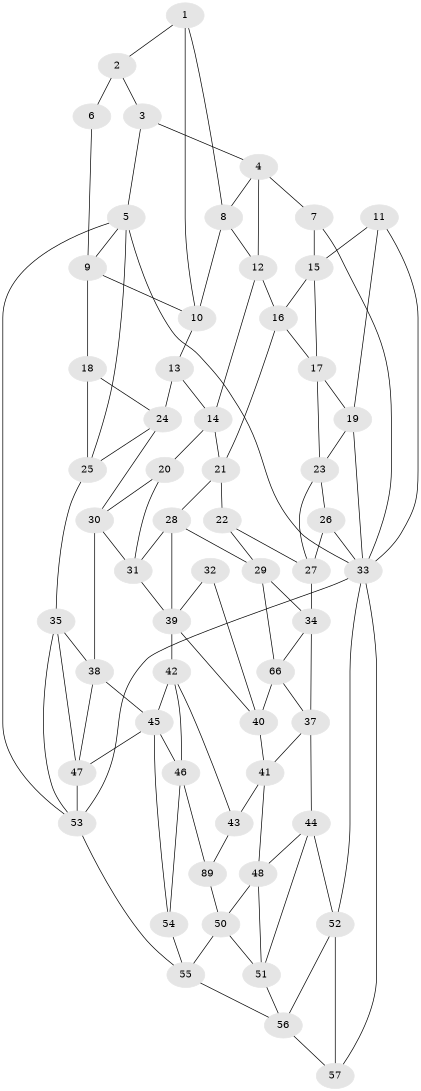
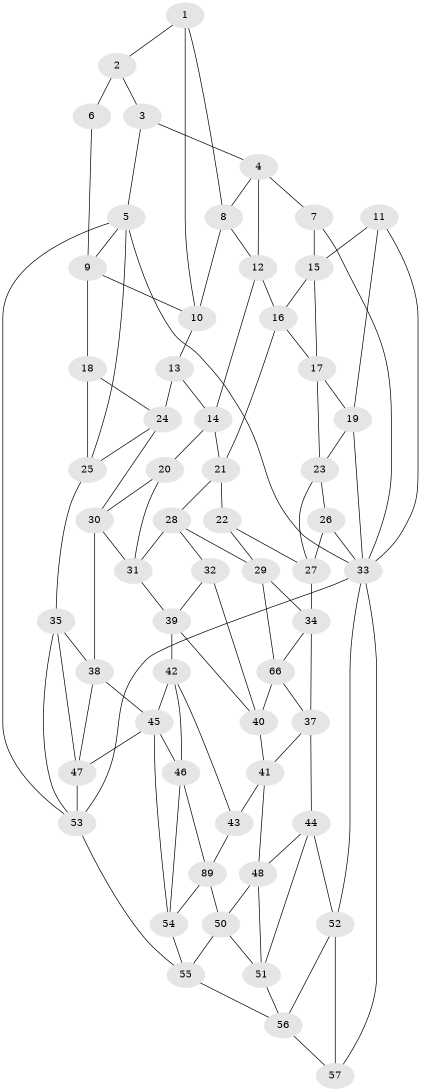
(172, 571) -> (191, 546)
none -> (188, 899)
